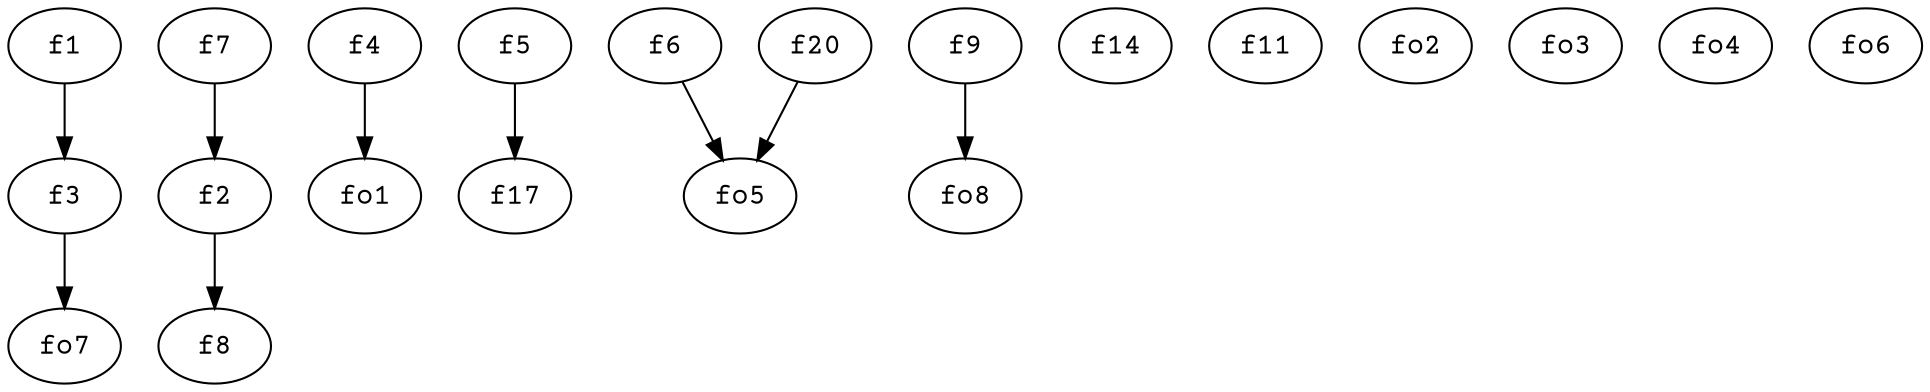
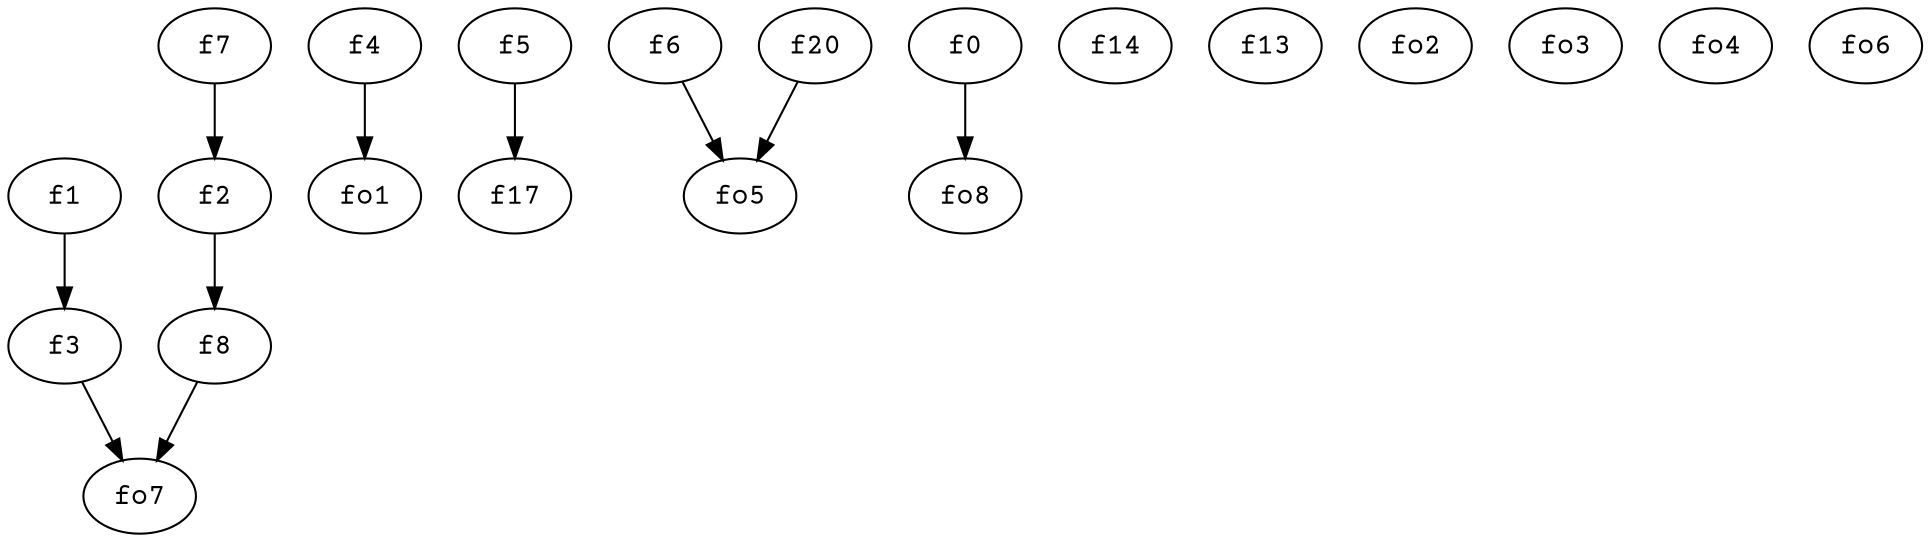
(965, 46) -> (965, 46)
(1265, 46) -> (1265, 46)
none -> (182, 412)
